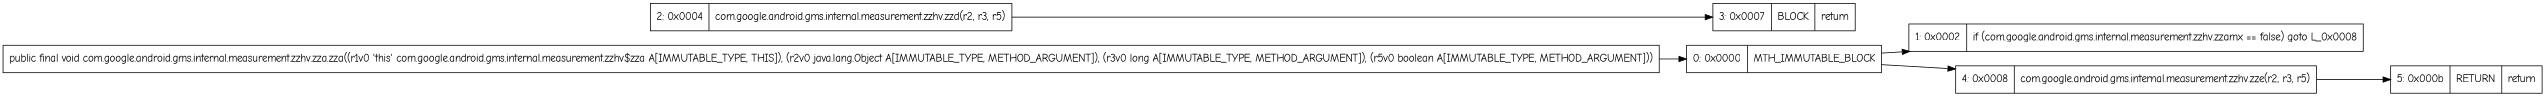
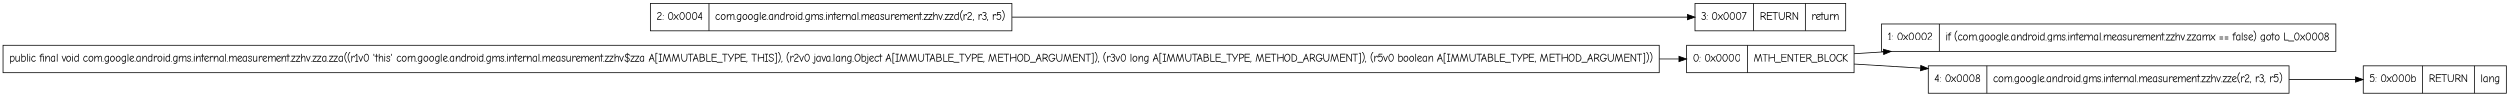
(1793, 17) -> (1779, 17)
(1814, 59) -> (1801, 59)
(2522, 79) -> (2490, 79)
